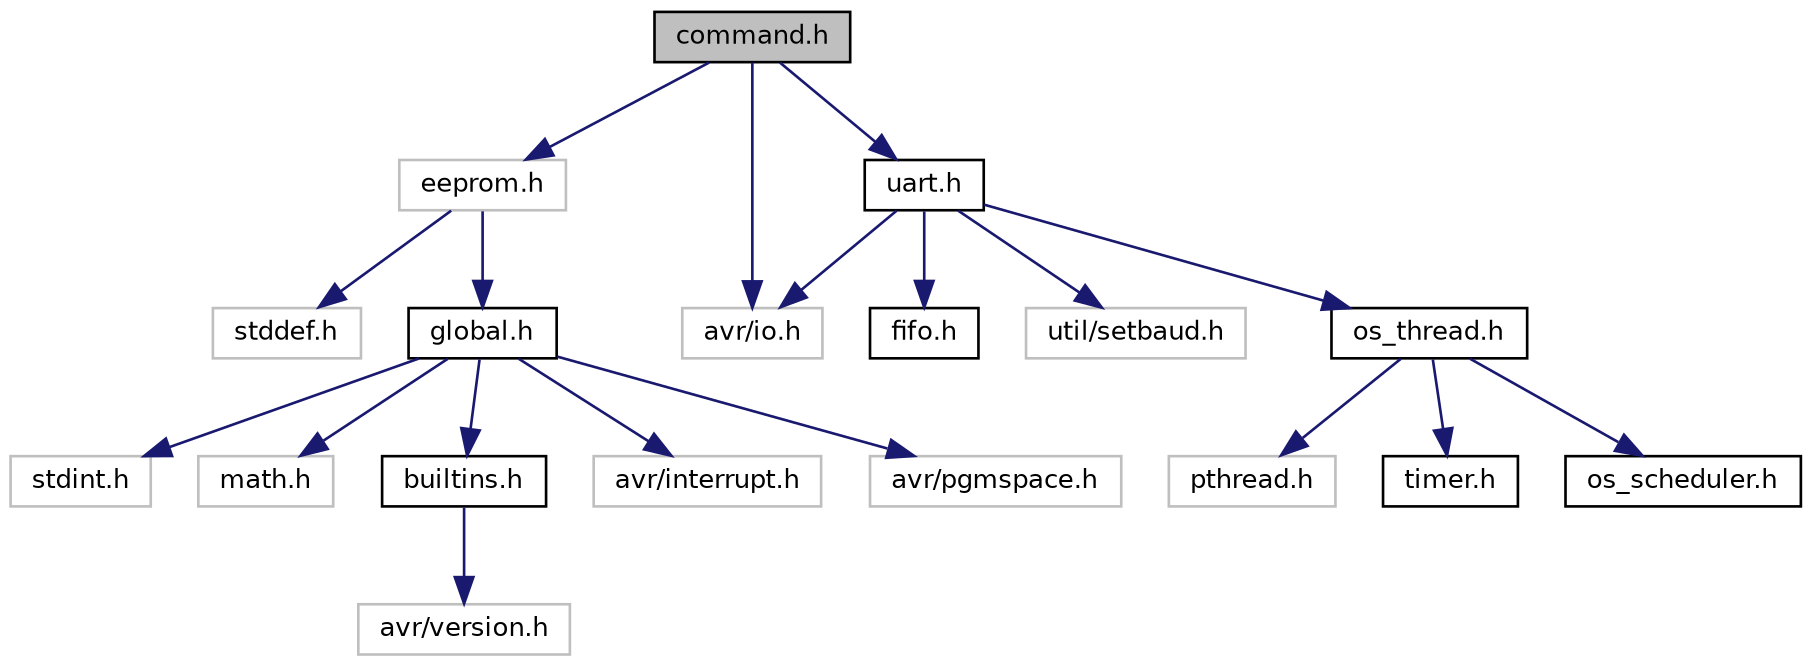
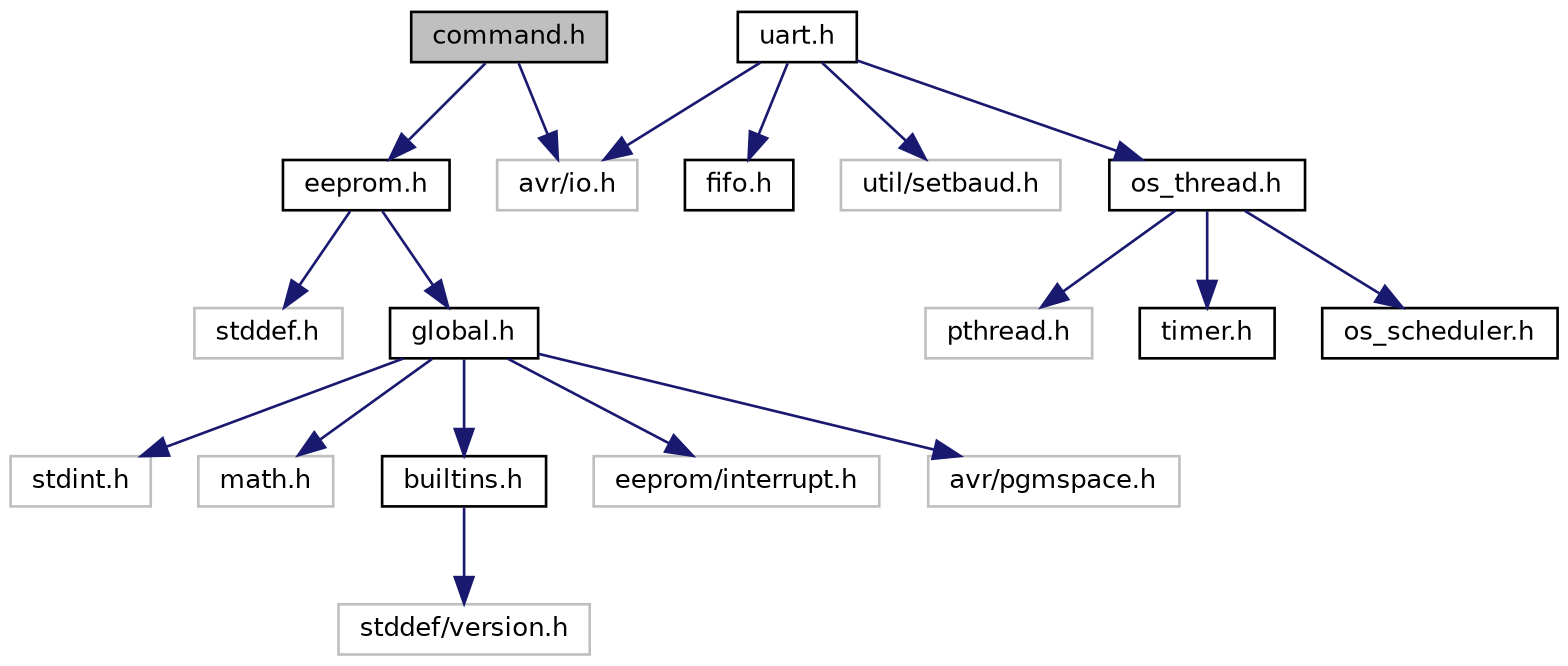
(828, 102) -> none
(483, 185) -> (366, 185)
(707, 481) -> (736, 481)
(464, 629) -> (464, 629)
